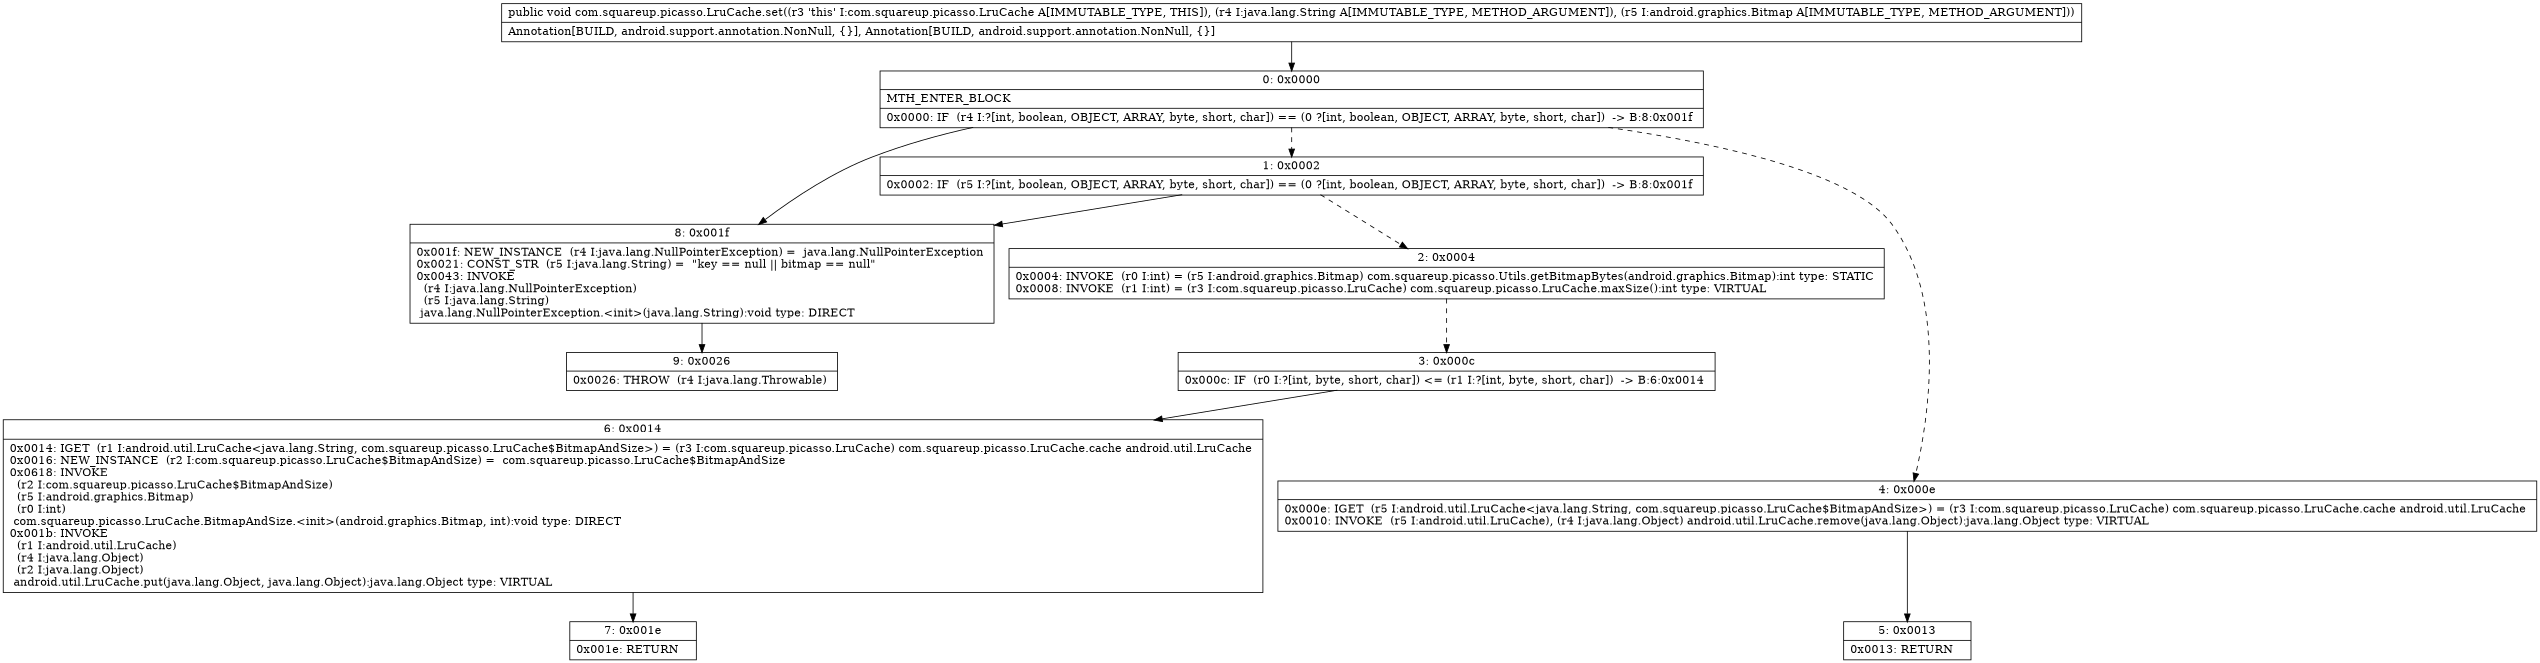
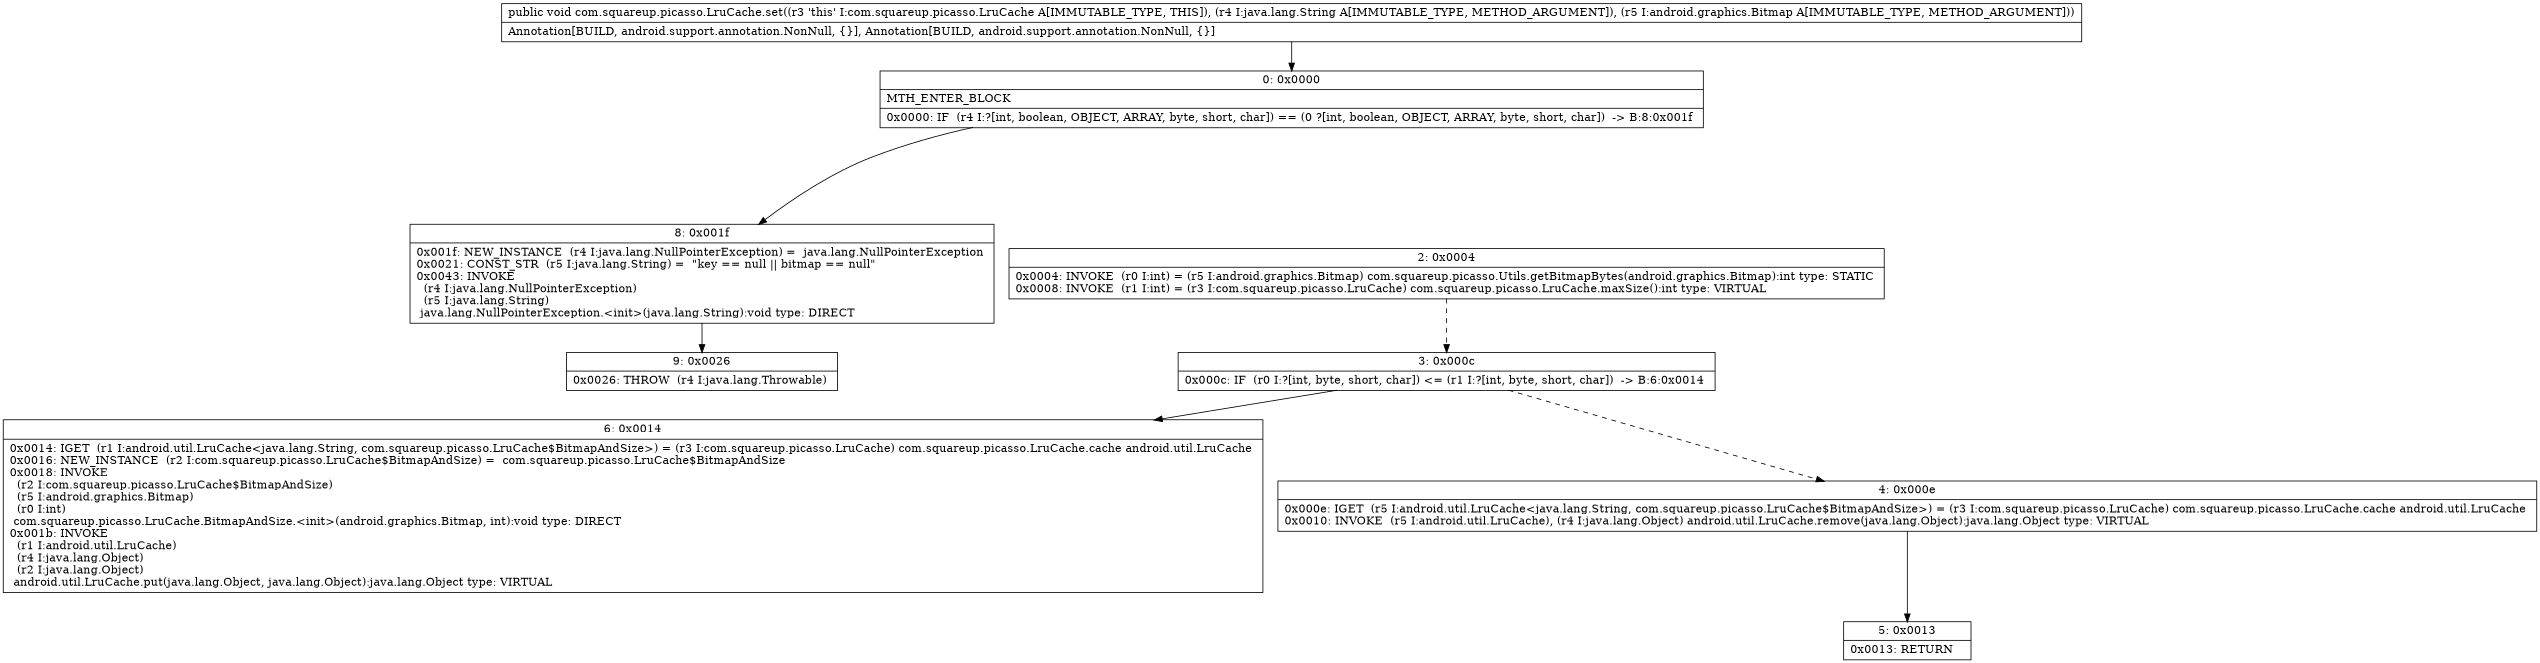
(1292, 176) -> none
(1875, 207) -> (1662, 435)
(63, 473) -> (63, 473)
(633, 641) -> none
